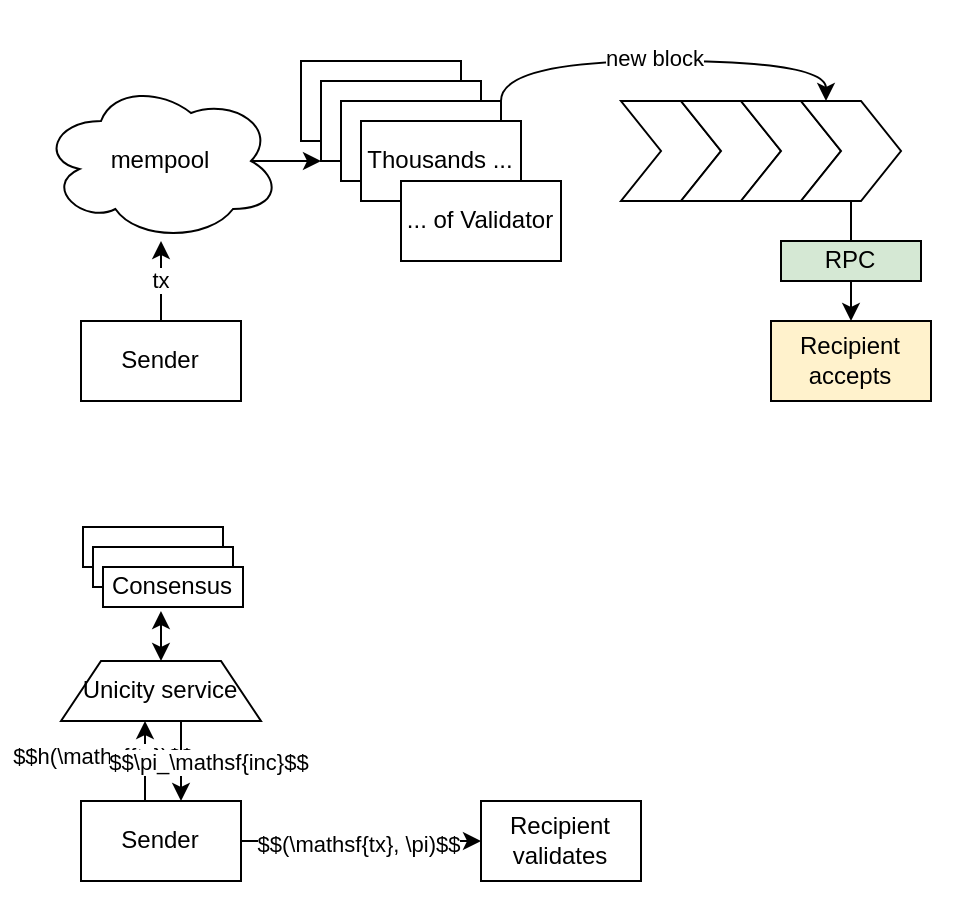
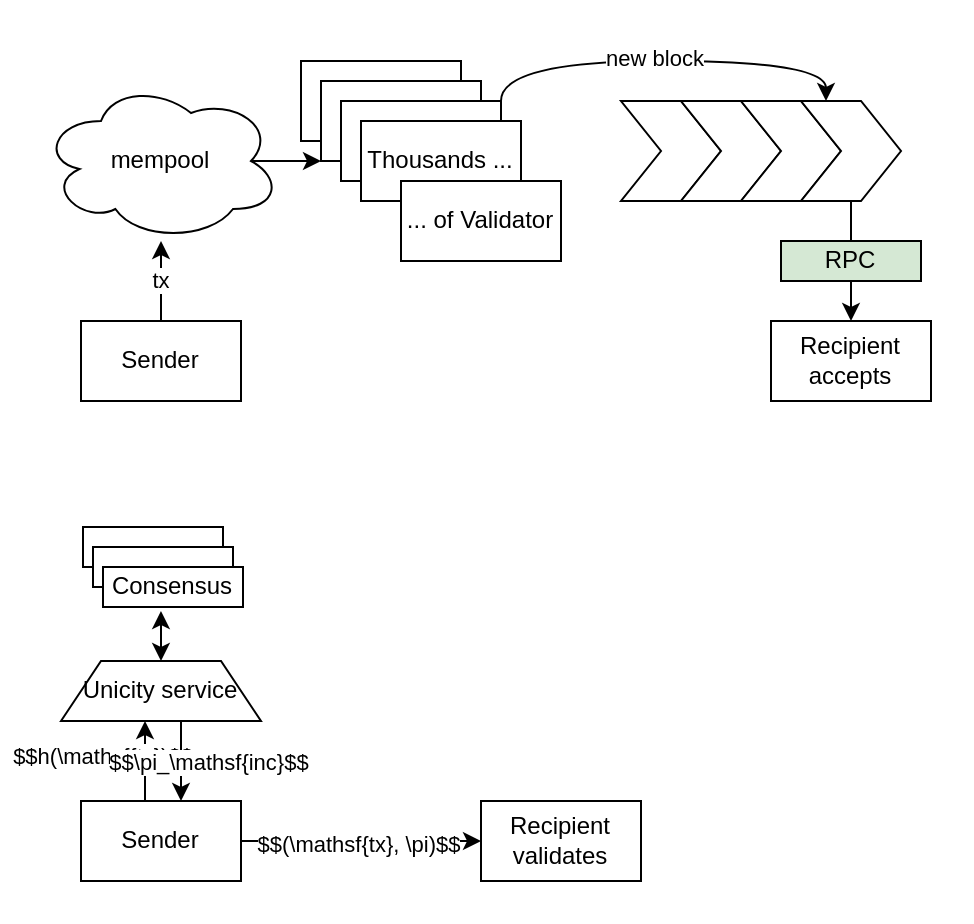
(851, 361) -> (851, 361)
